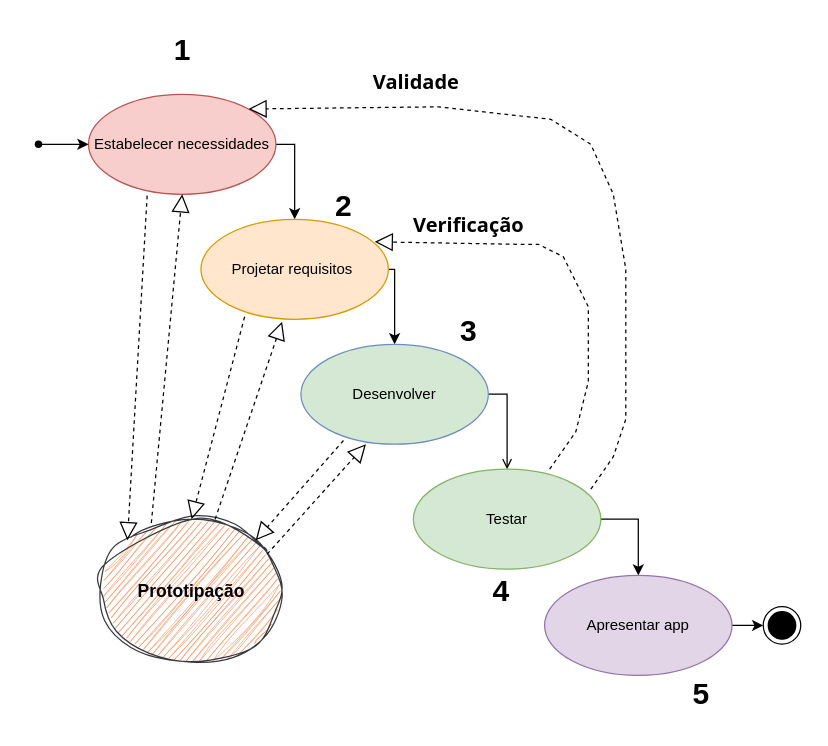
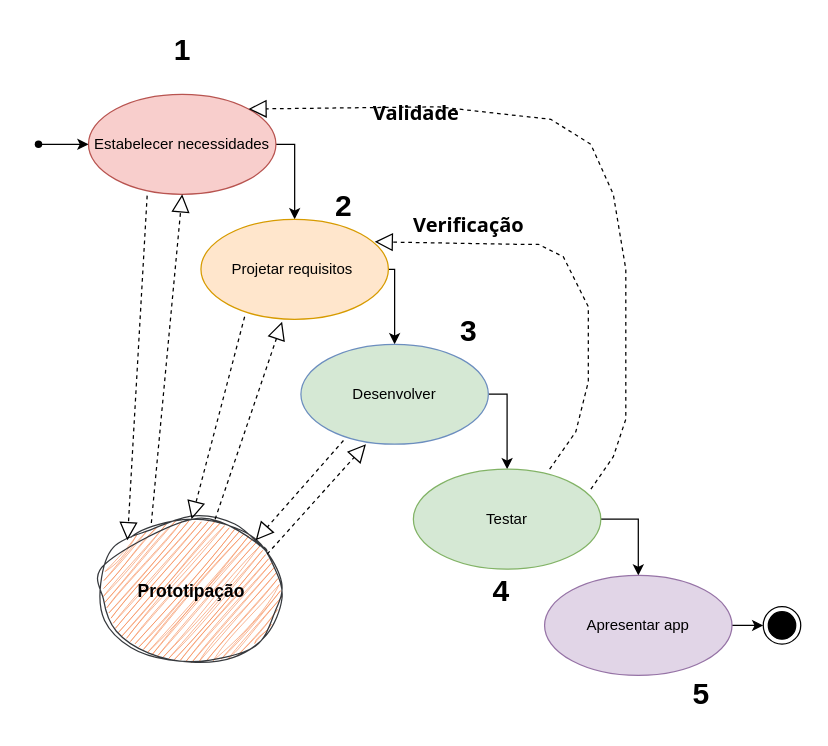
(416, 82) -> (416, 113)
(507, 461) -> (507, 459)
